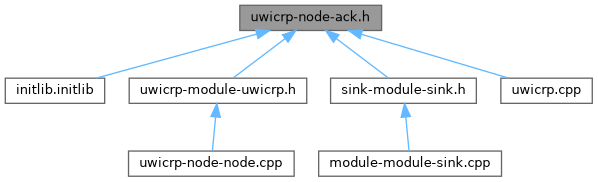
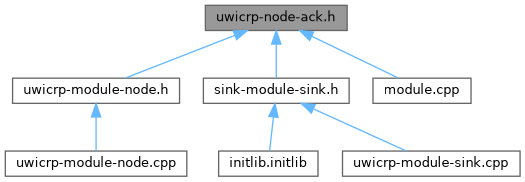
(177, 56) -> (272, 134)
(218, 91) -> (96, 91)
(547, 91) -> (422, 91)
(211, 164) -> (96, 164)
(410, 164) -> (431, 164)
